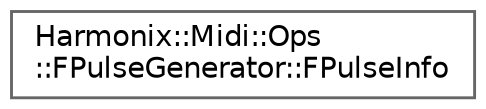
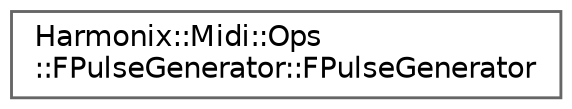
(243, 55) -> (286, 55)
